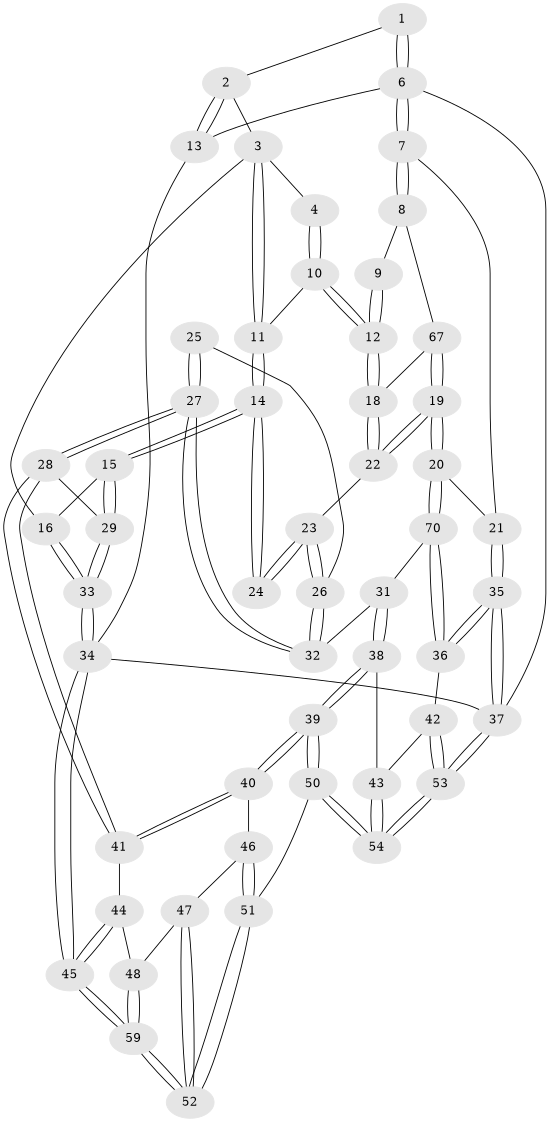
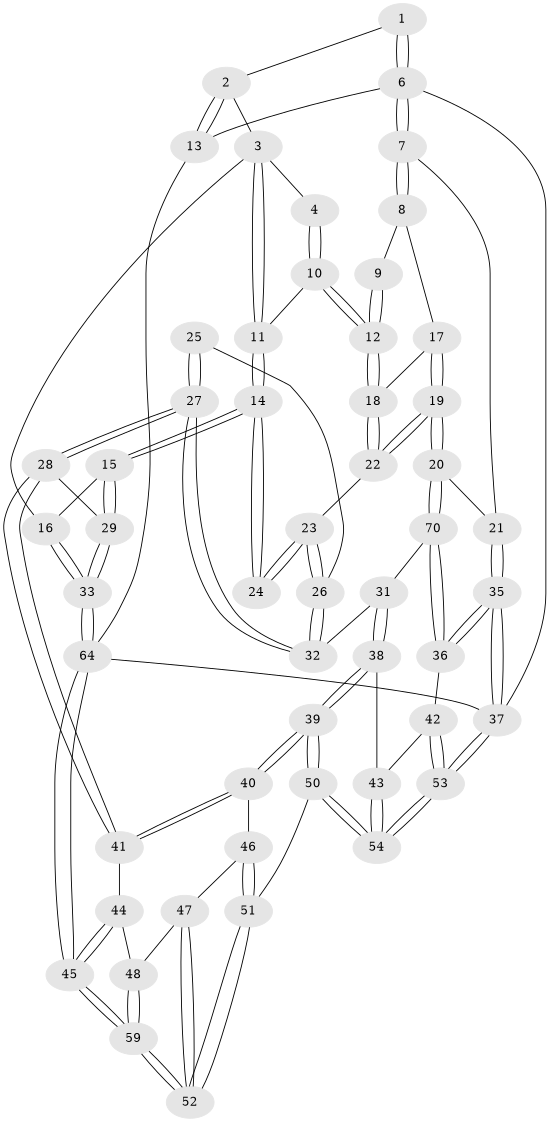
(437, 338) -> (437, 338)
(88, 656) -> (88, 656)
